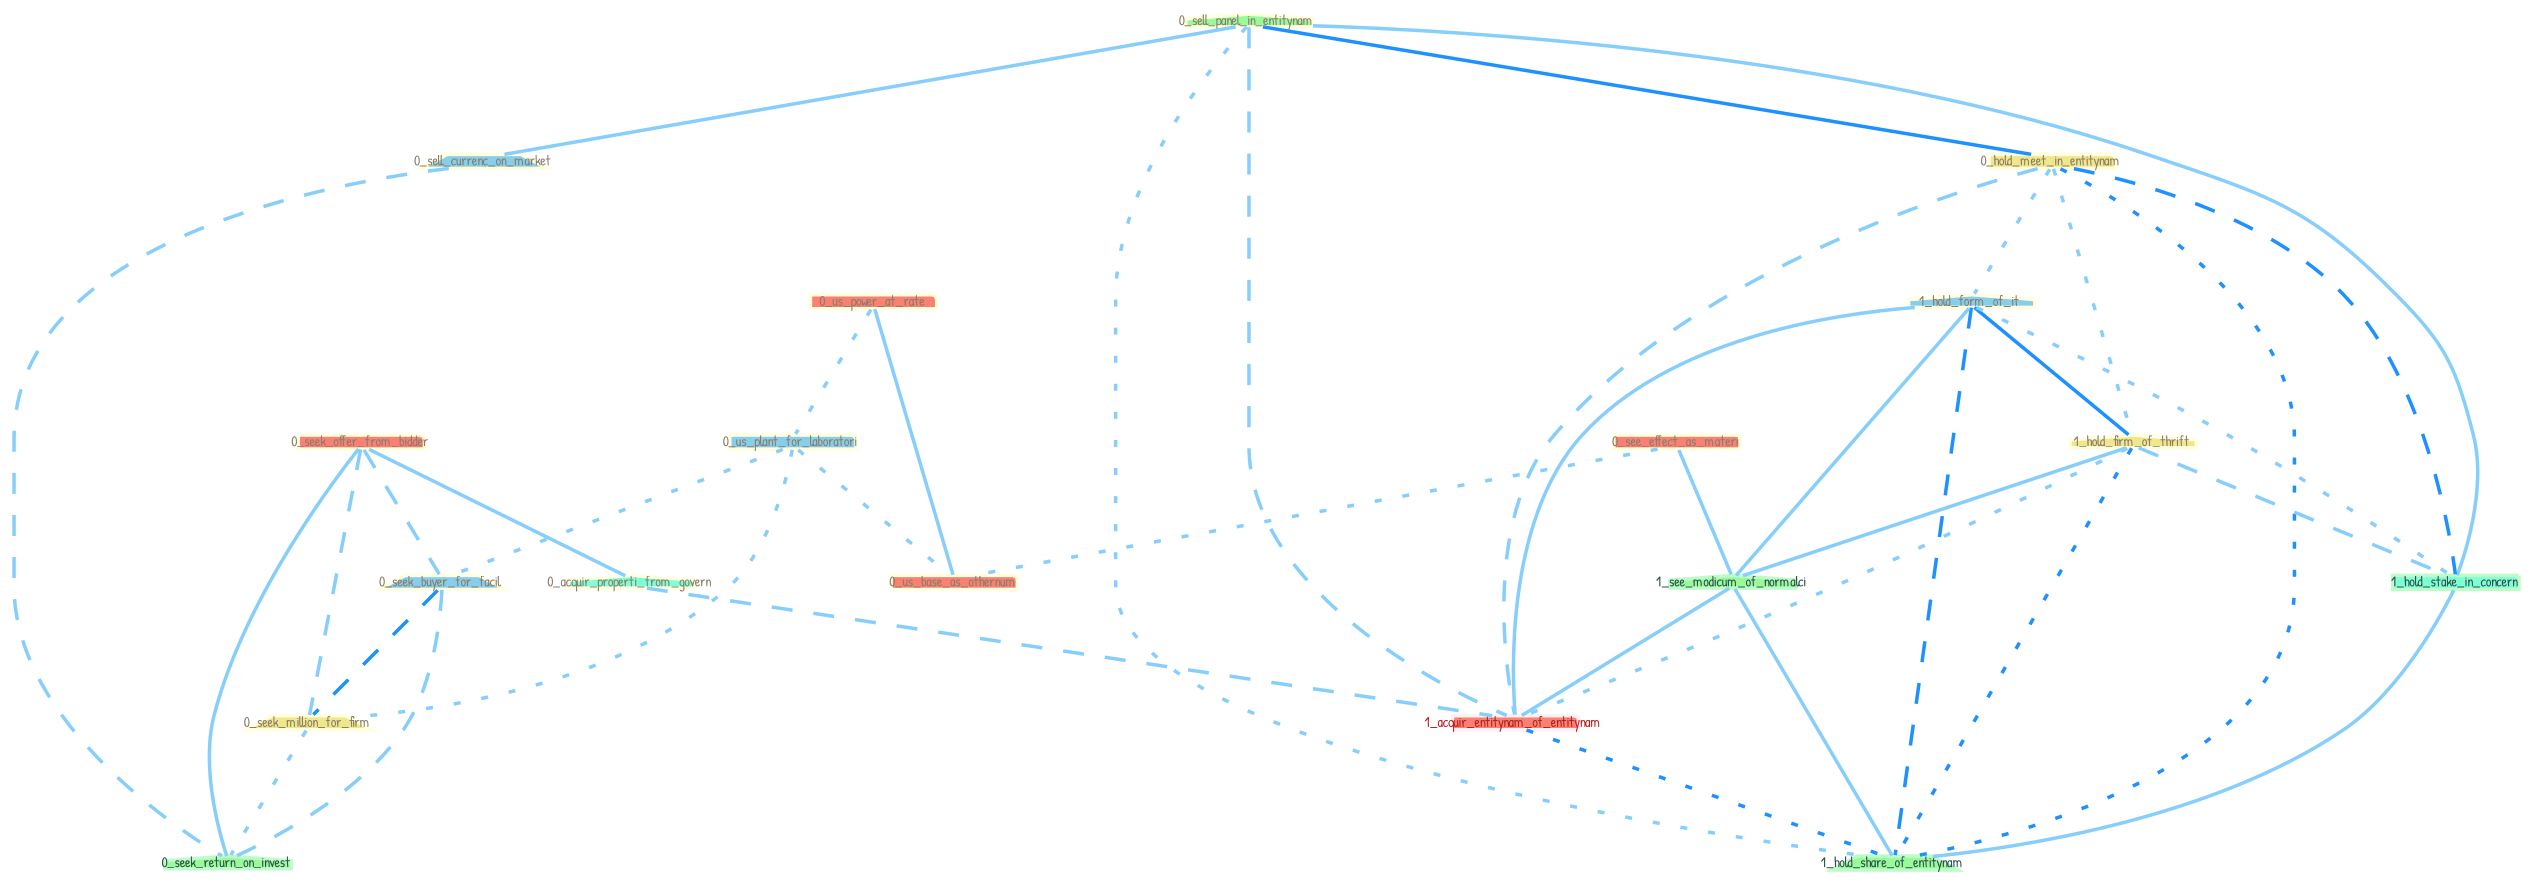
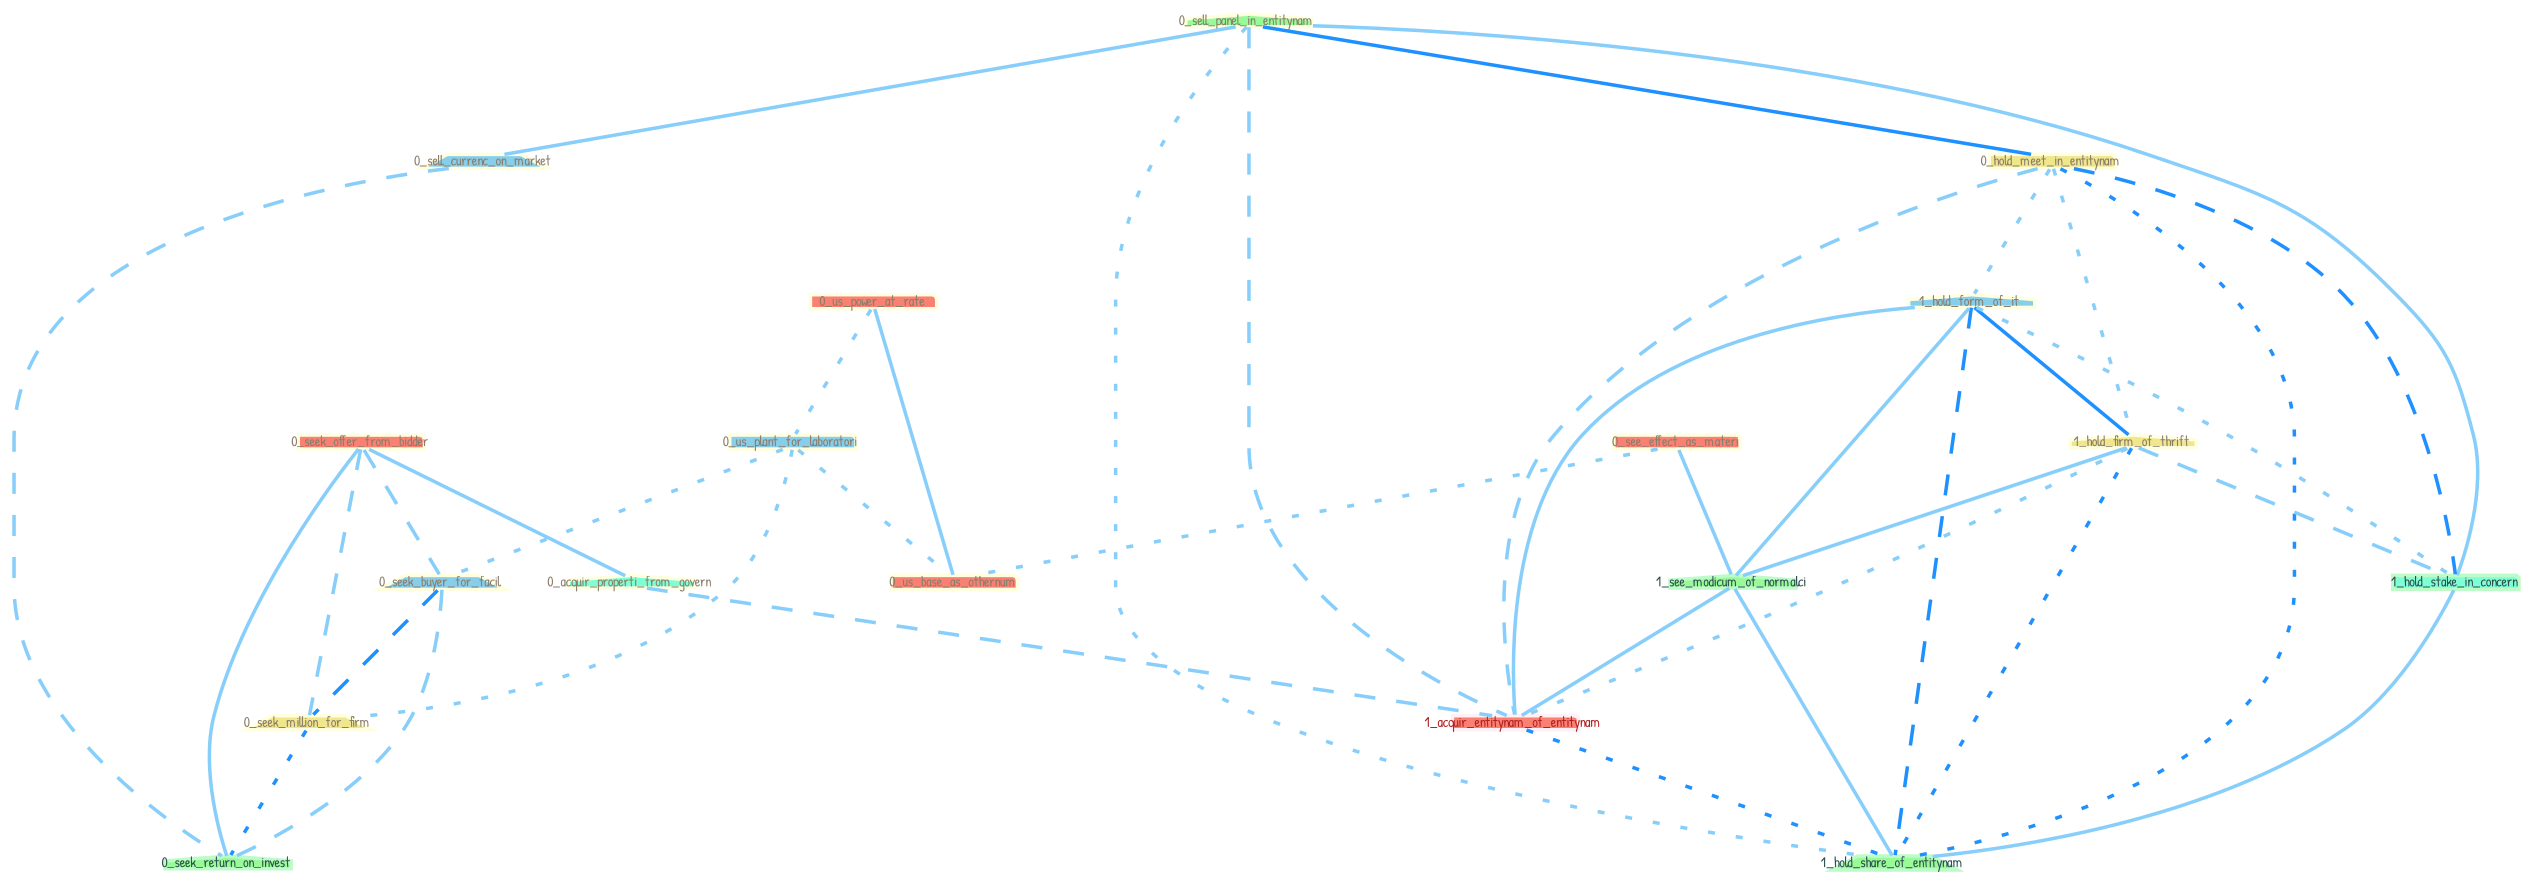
(268, 793) -> (268, 793)
